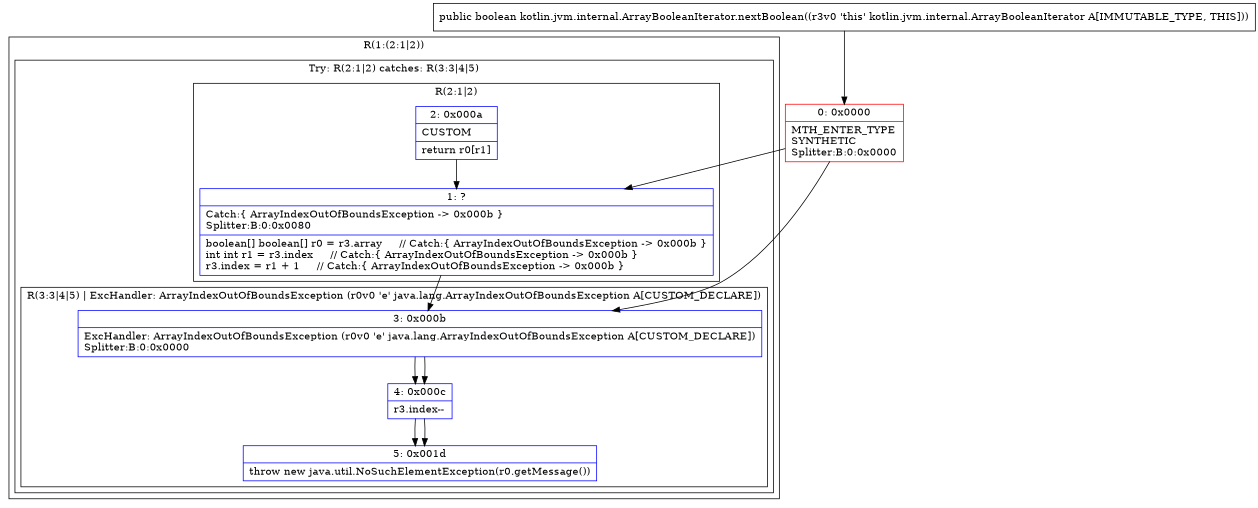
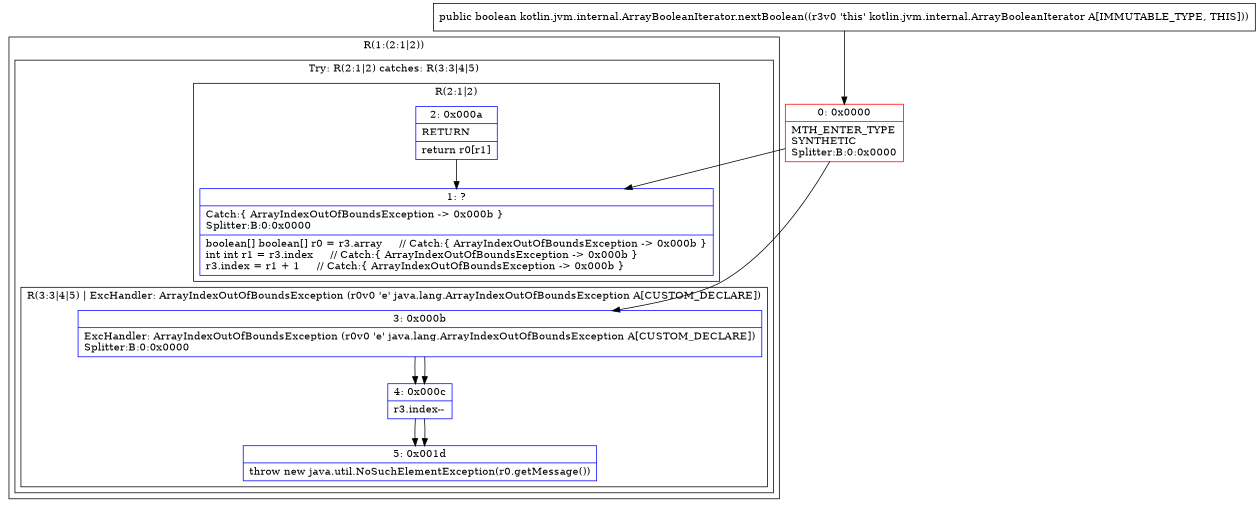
(447, 132) -> (446, 132)
(259, 226) -> (259, 226)
(435, 292) -> none
